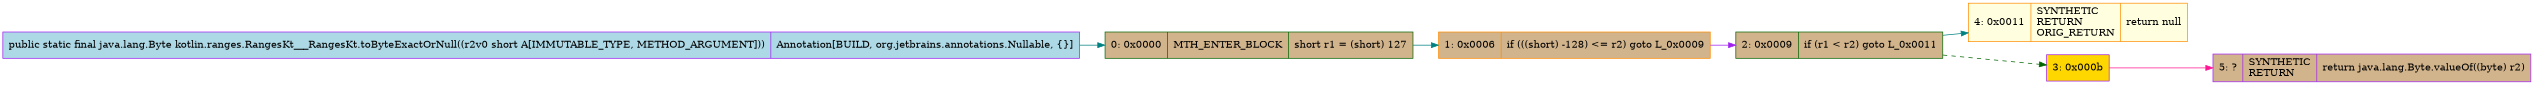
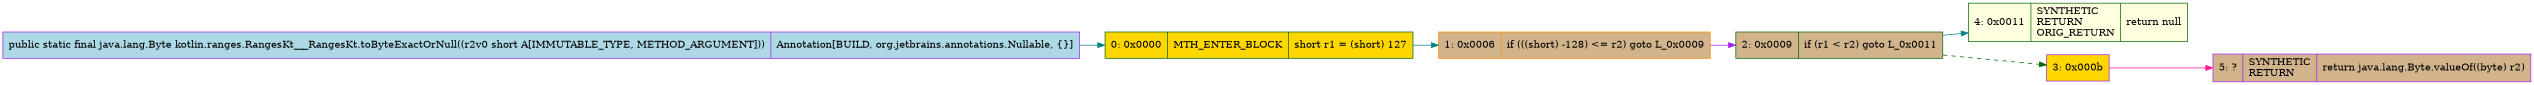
(2078, 22) -> (2078, 22)
(1259, 45) -> (1259, 45)
